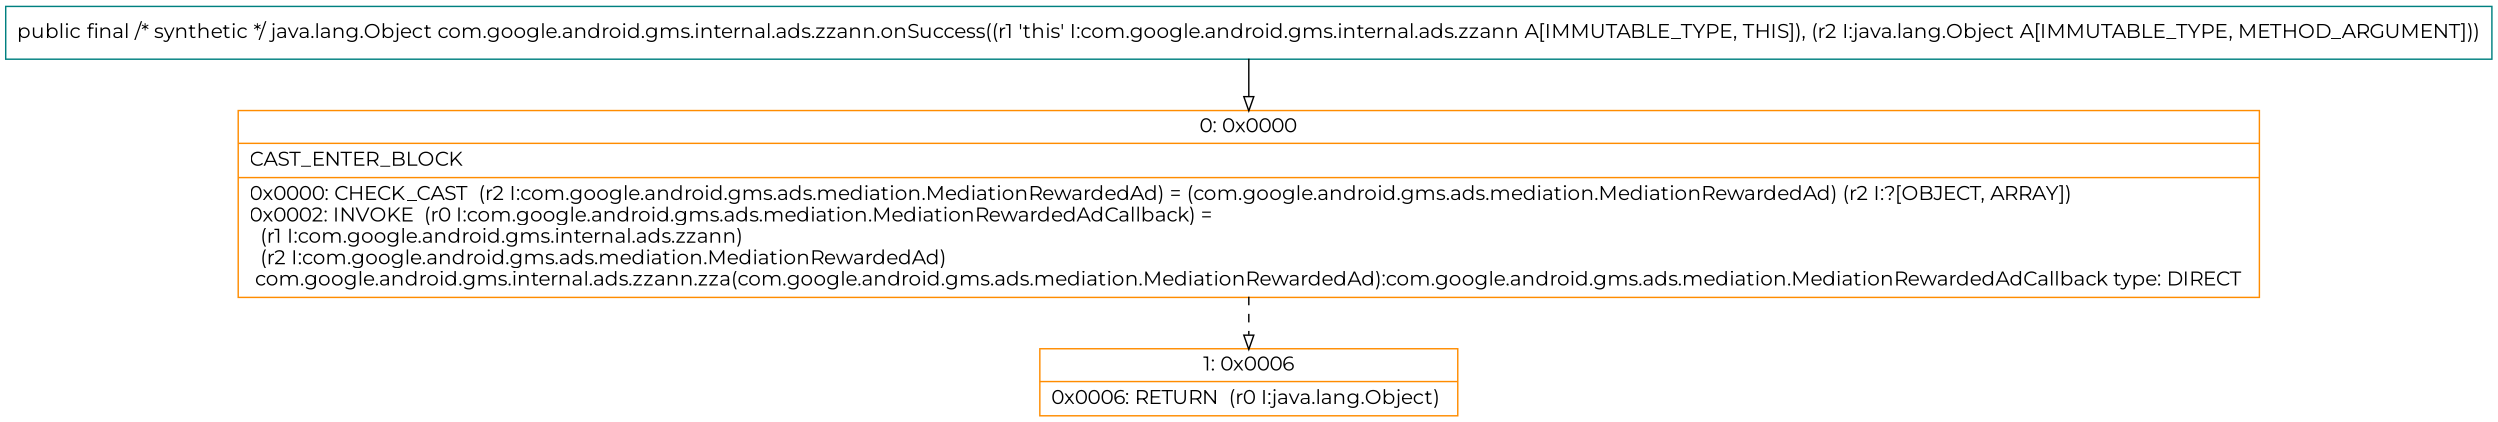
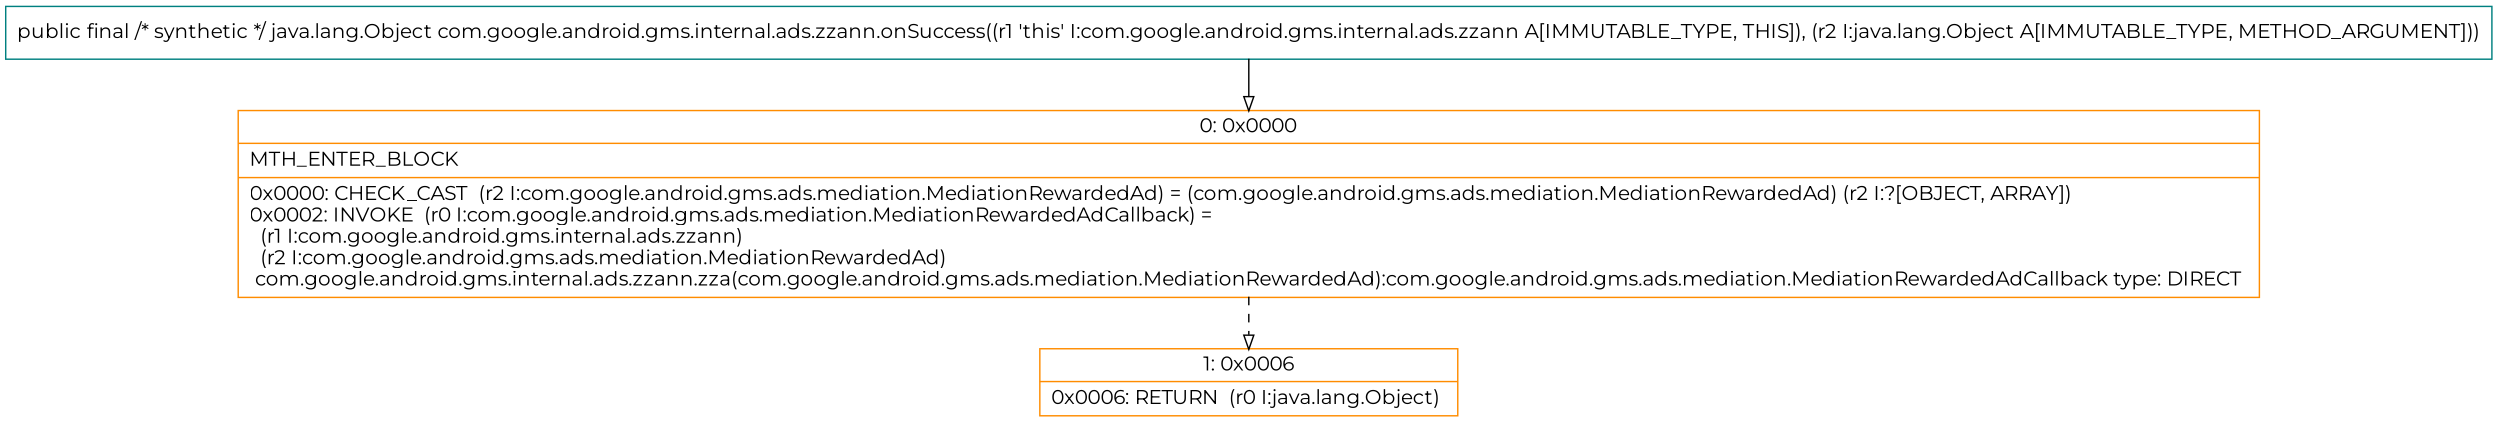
(357, 160) -> (354, 160)
